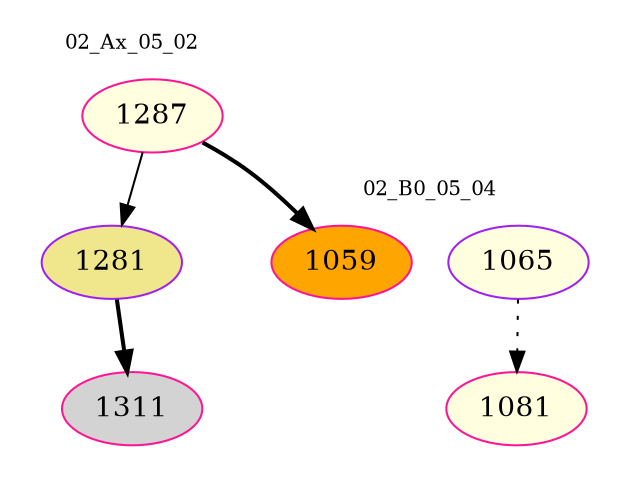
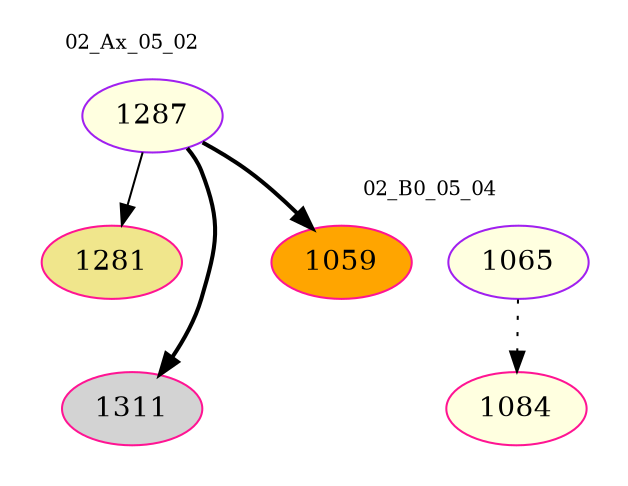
(152, 116) -> (152, 116)
(112, 262) -> (112, 262)
(121, 326) -> (213, 254)
(516, 409) -> (516, 409)
